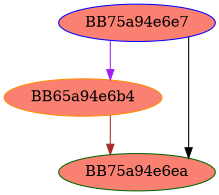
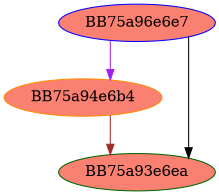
(137, 23) -> (137, 23)
(83, 98) -> (83, 98)
(137, 172) -> (137, 172)
